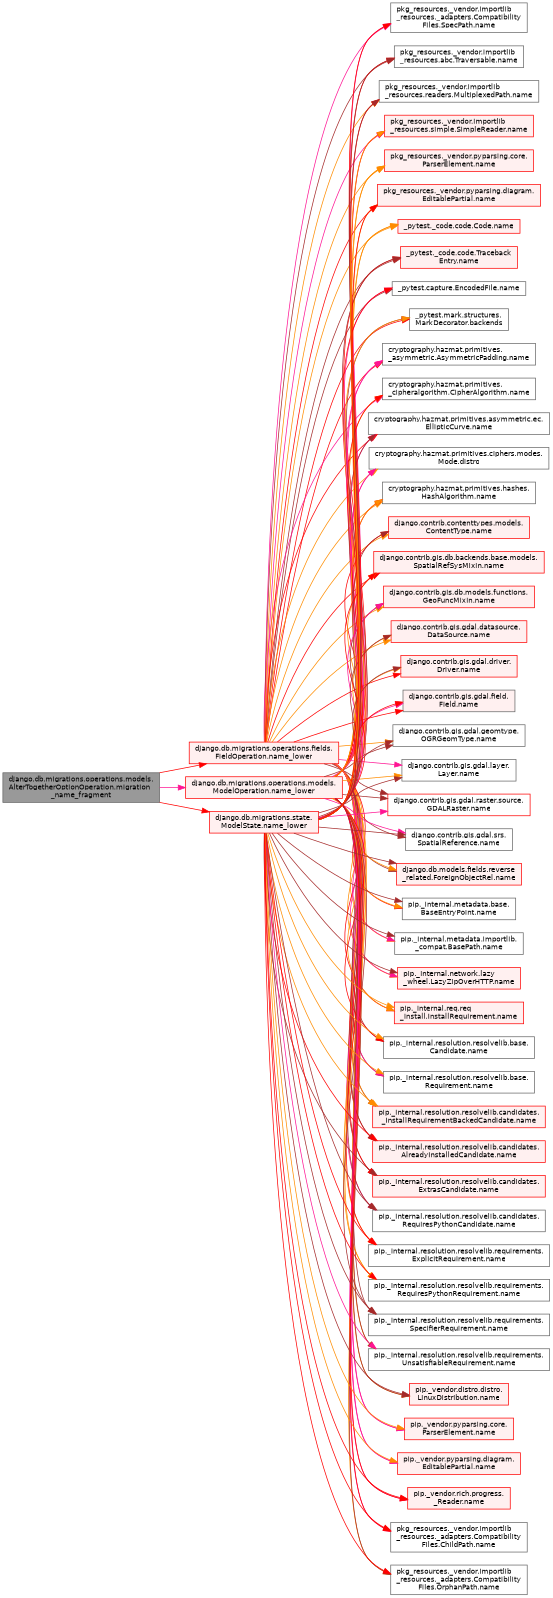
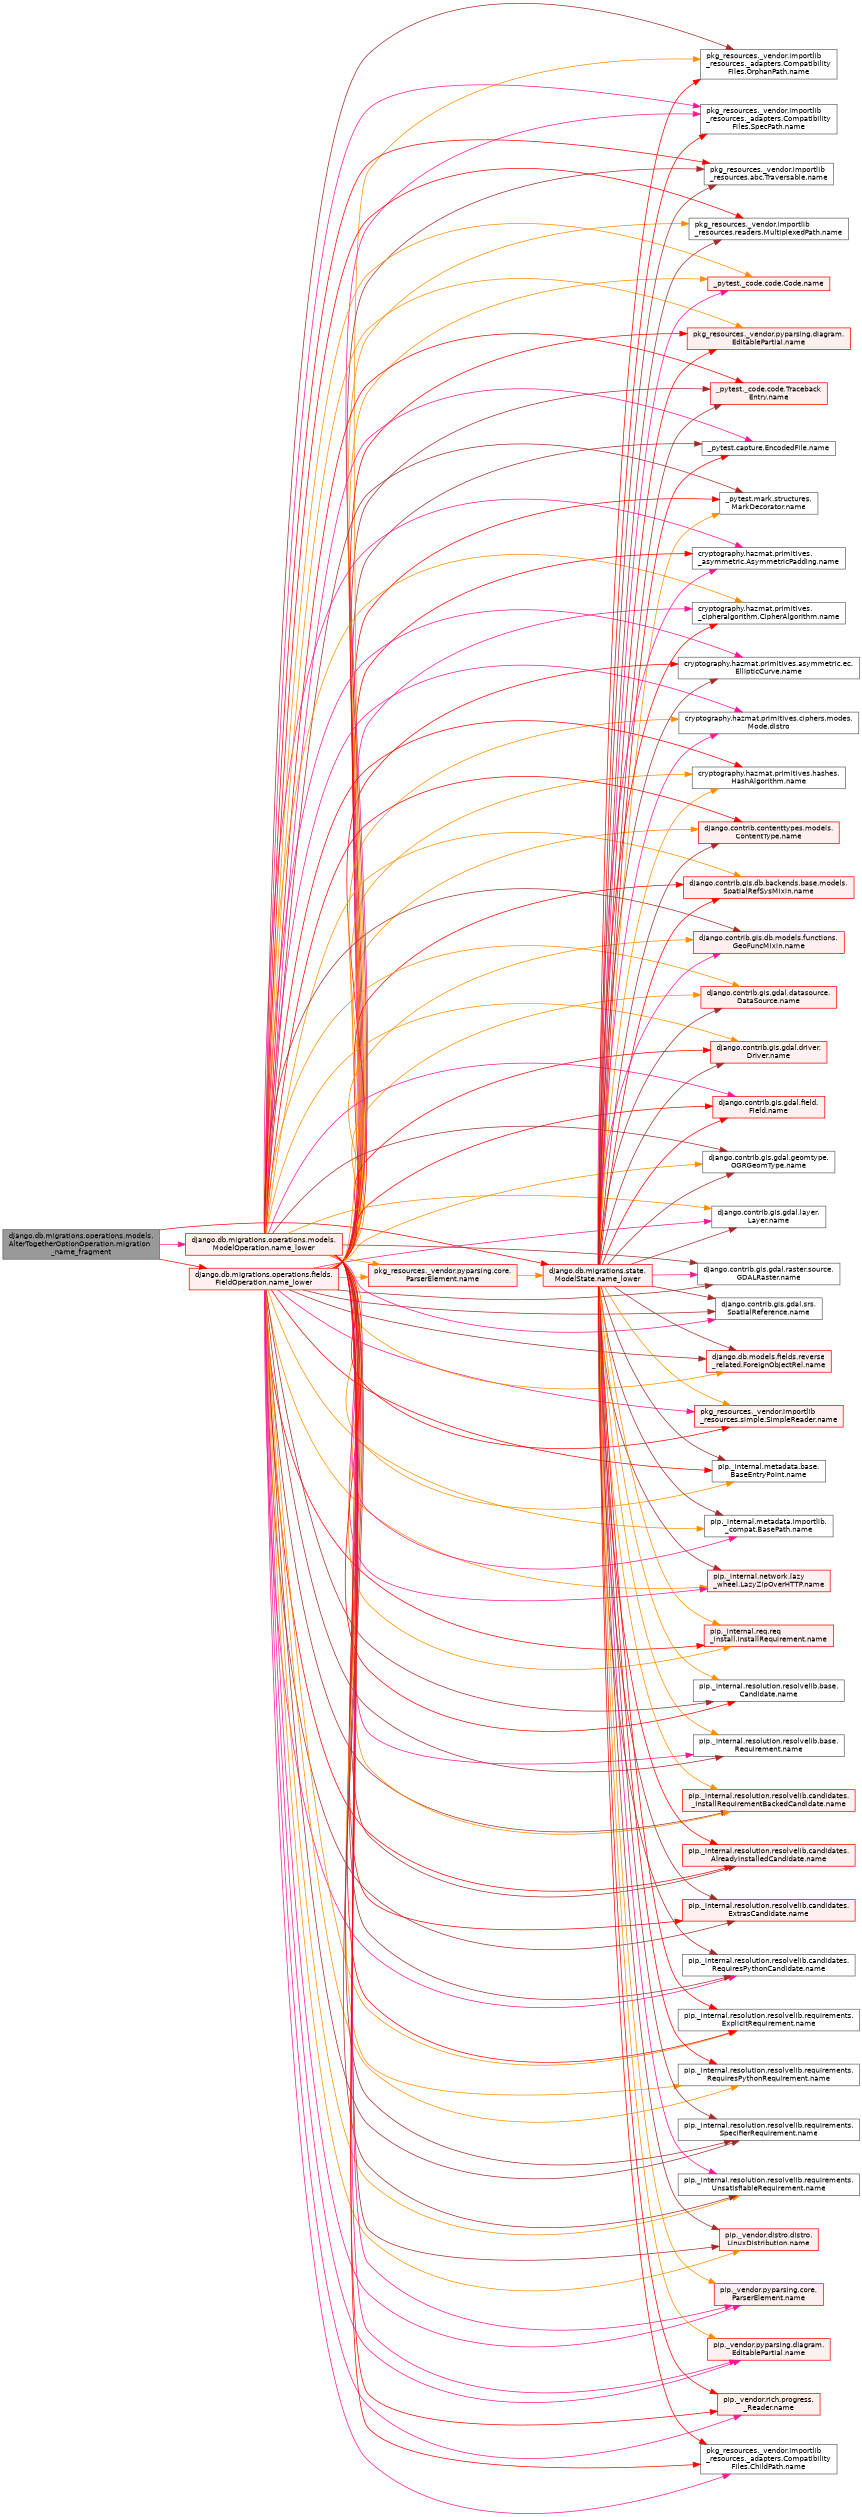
(459, 320) -> (769, 503)
(355, 499) -> (526, 1275)
(355, 523) -> (619, 764)
(459, 701) -> (769, 1107)
(459, 805) -> (769, 1274)
